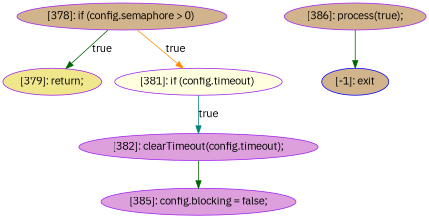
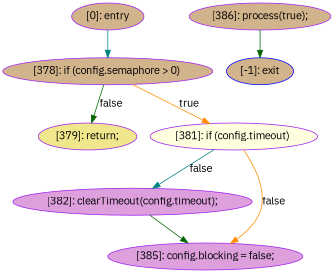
none -> (108, 16)
(102, 49) -> (111, 104)
(209, 114) -> (201, 169)
none -> (262, 197)
